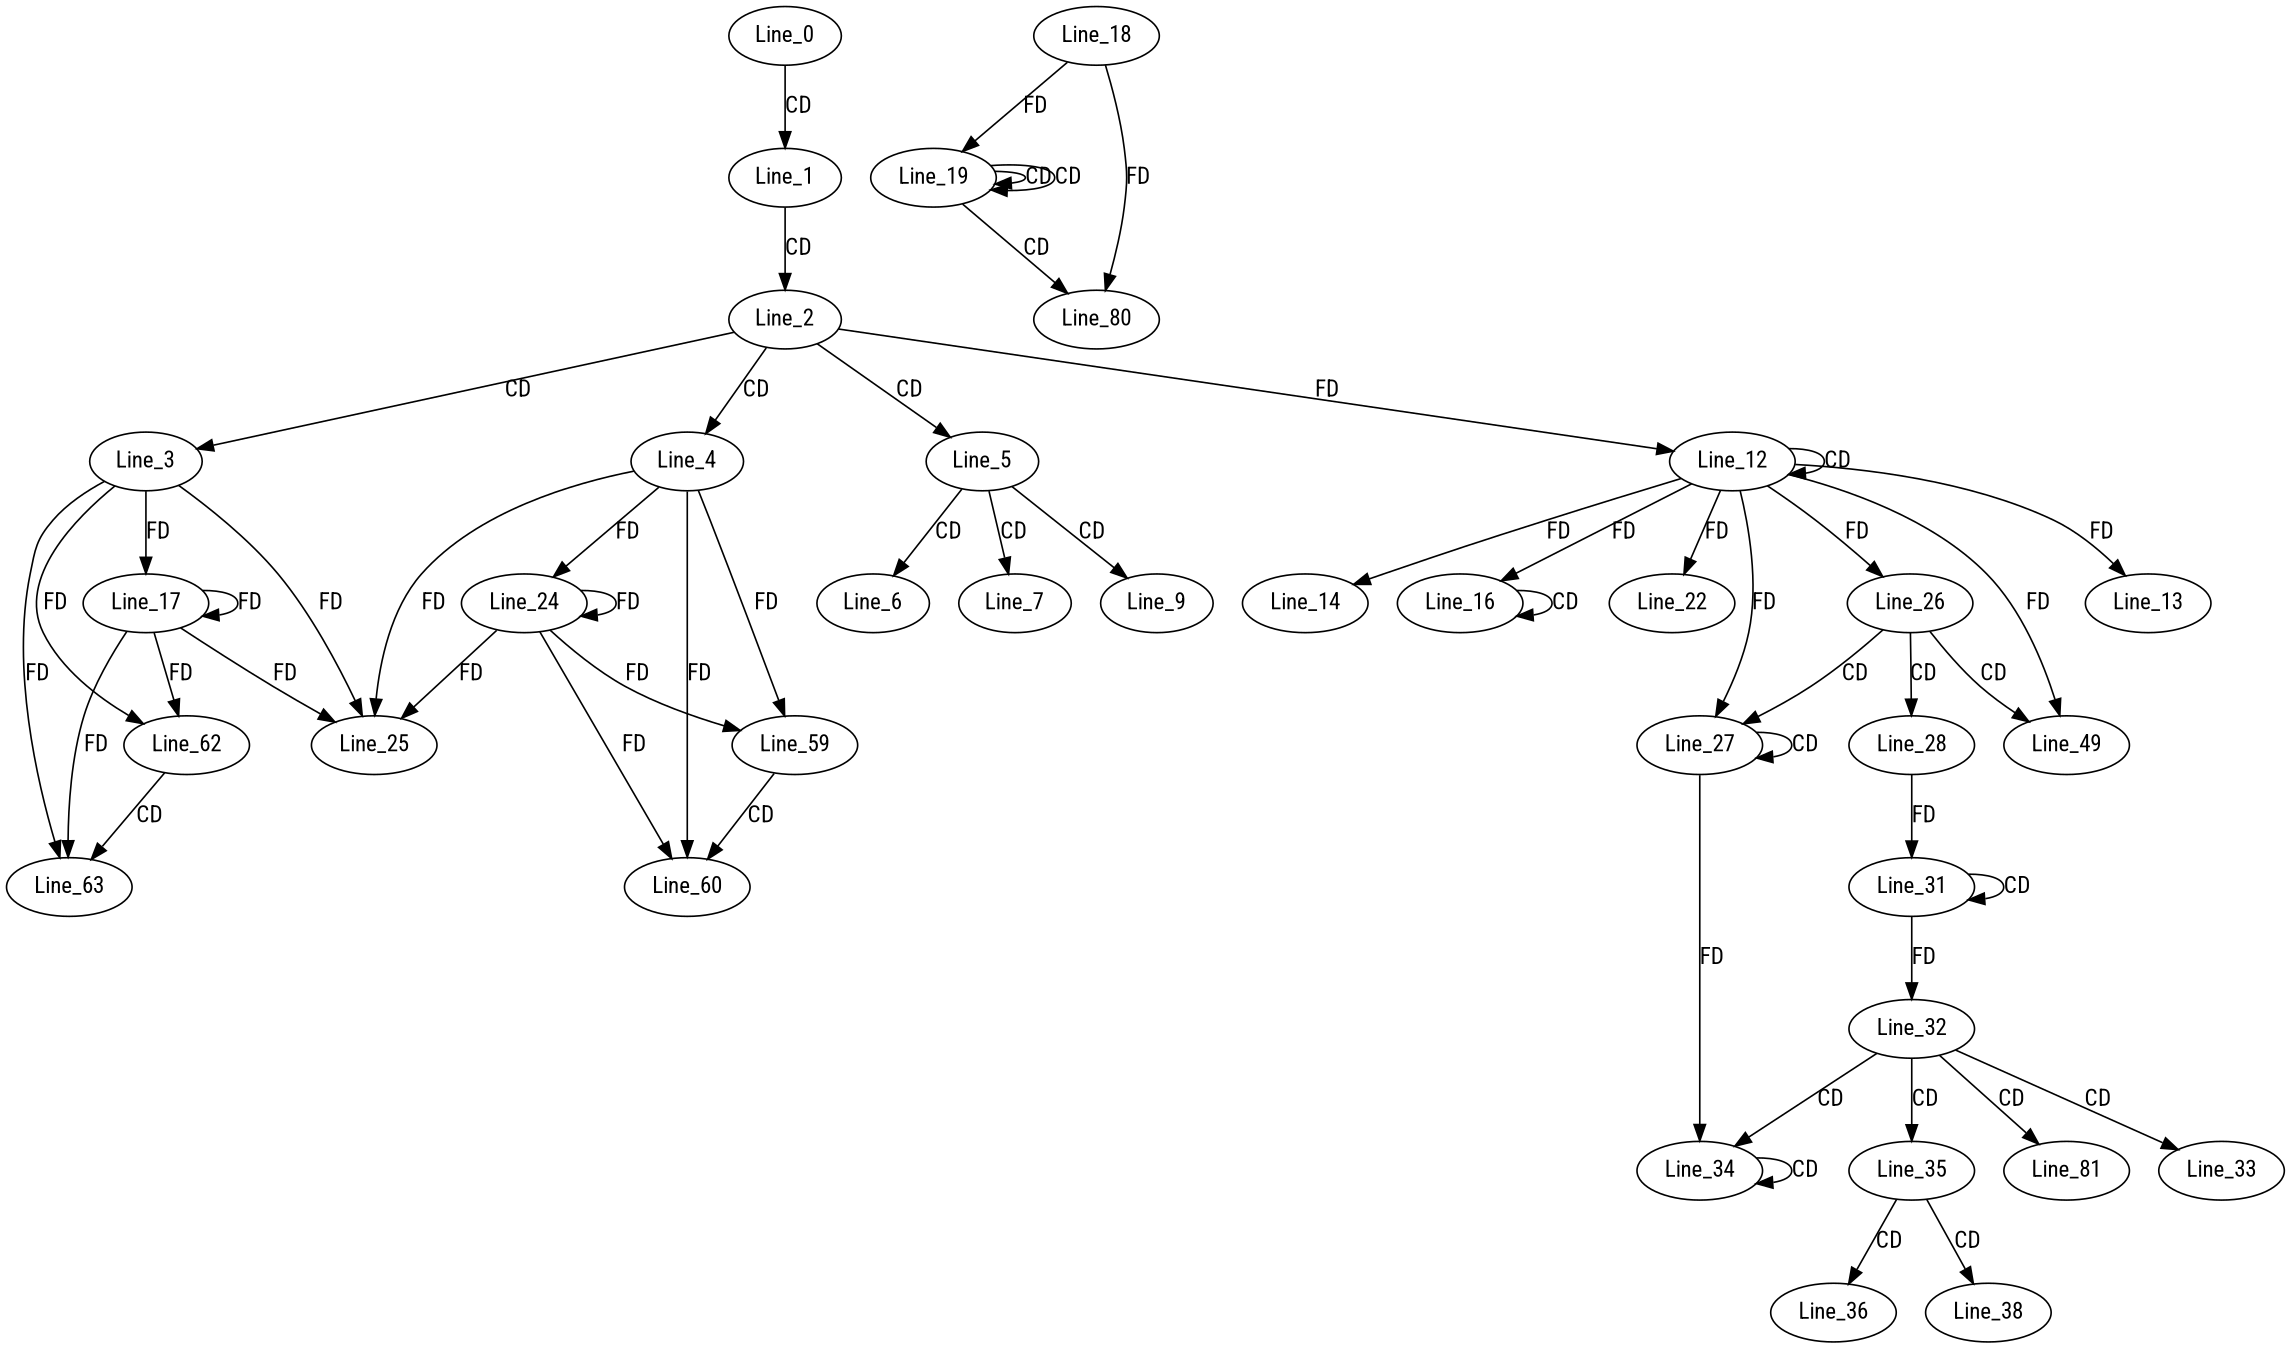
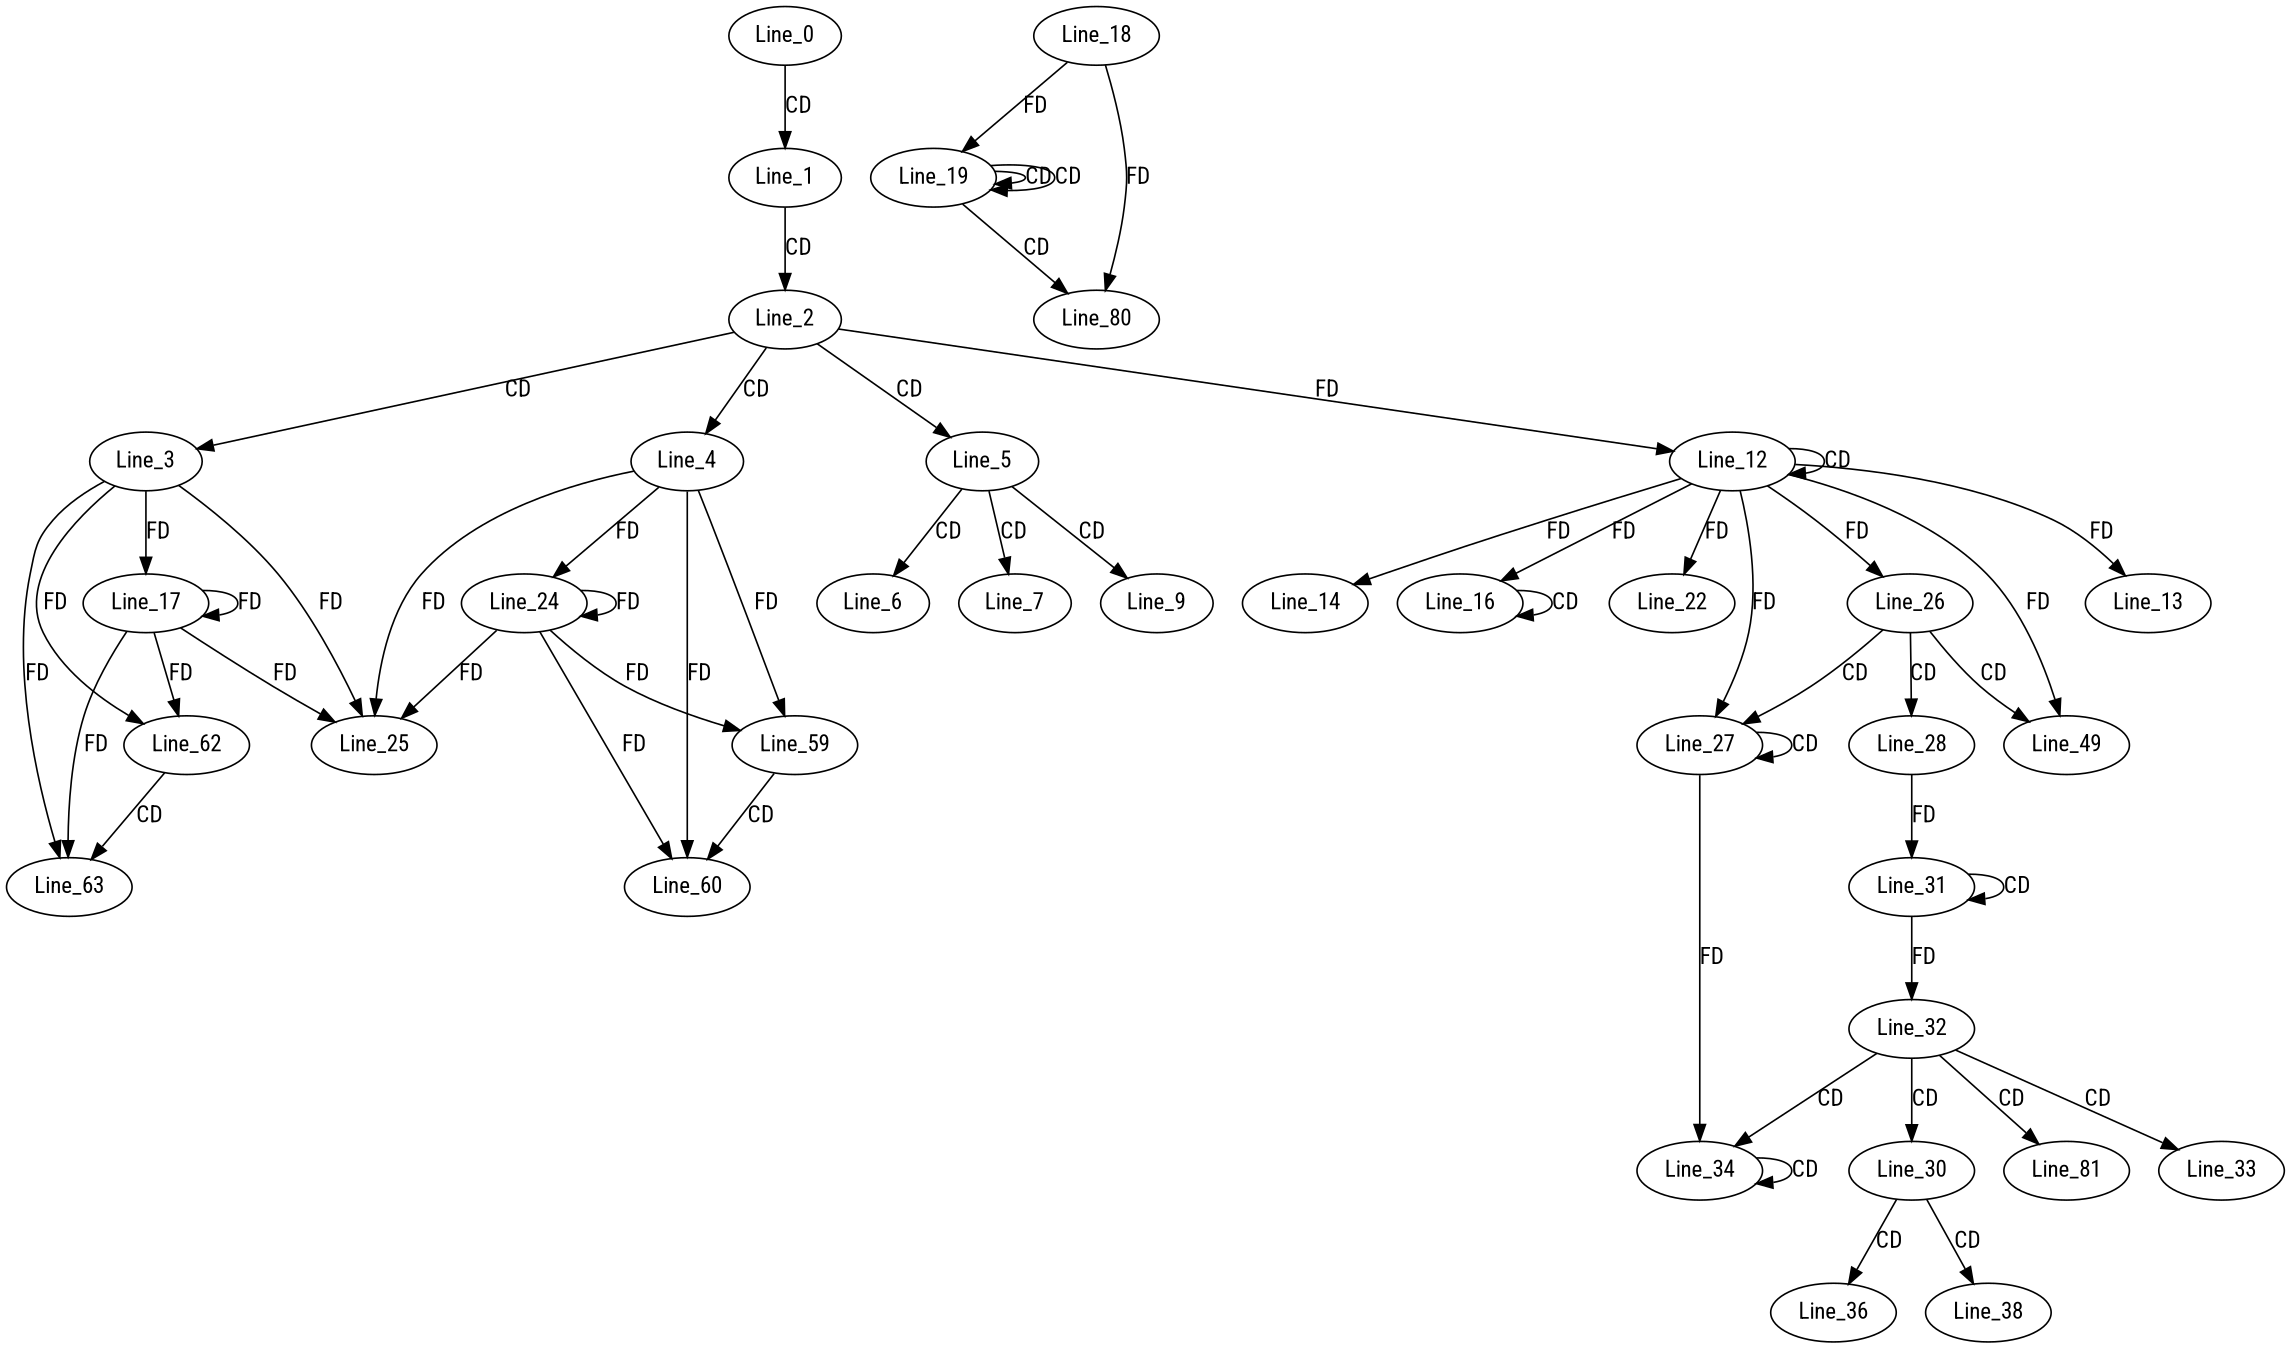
(1912, 1171) -> (1912, 1171)
